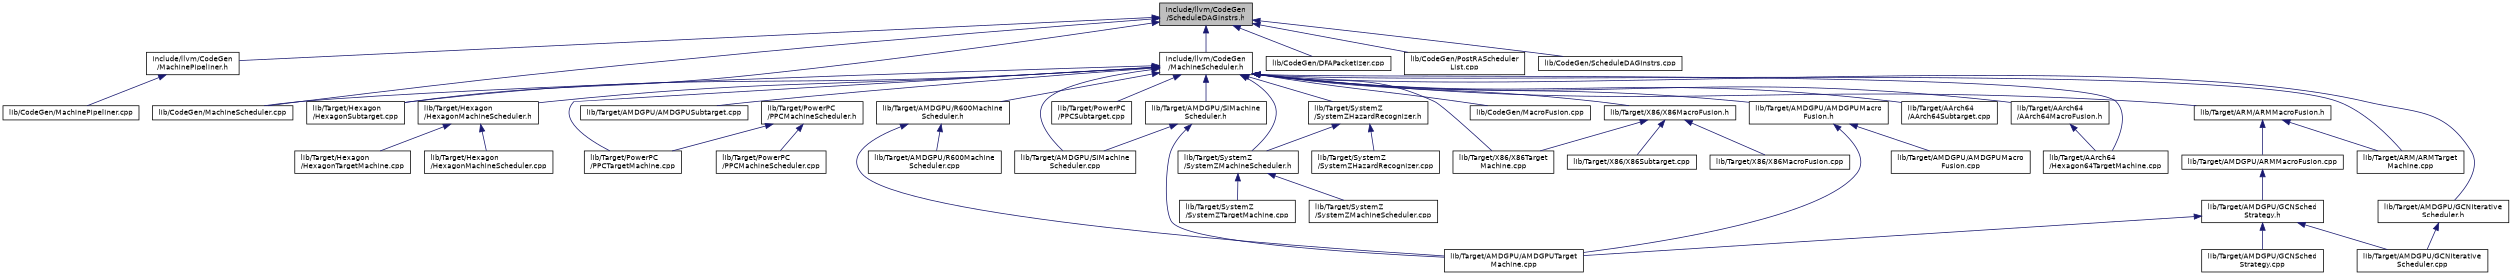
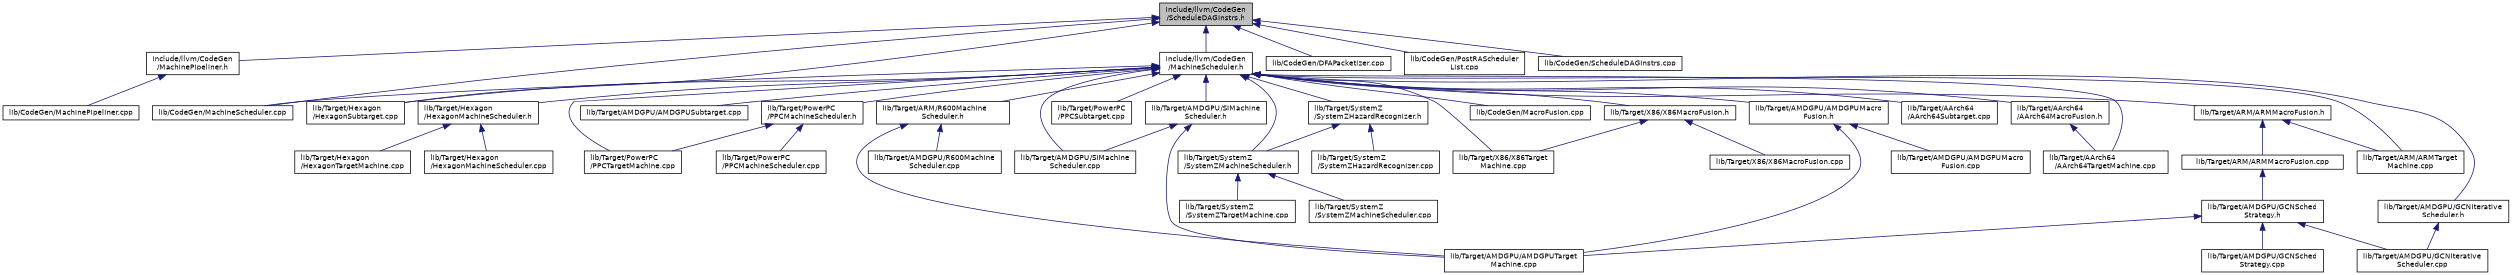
none -> (1008, 84)
(943, 113) -> (943, 113)
(1632, 162) -> none
(2106, 162) -> (2106, 162)
(2263, 162) -> (2263, 162)
